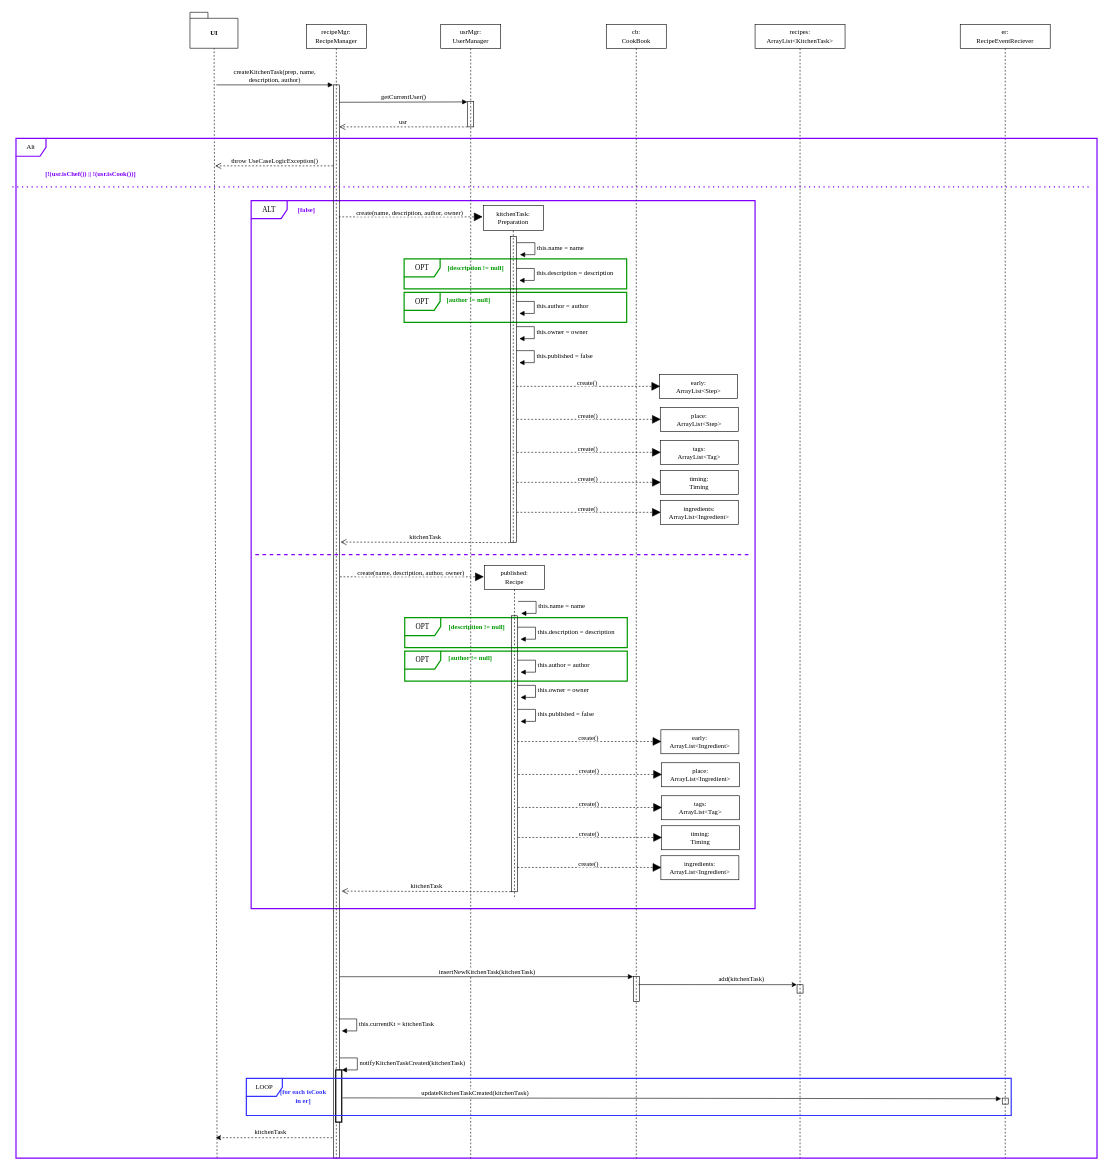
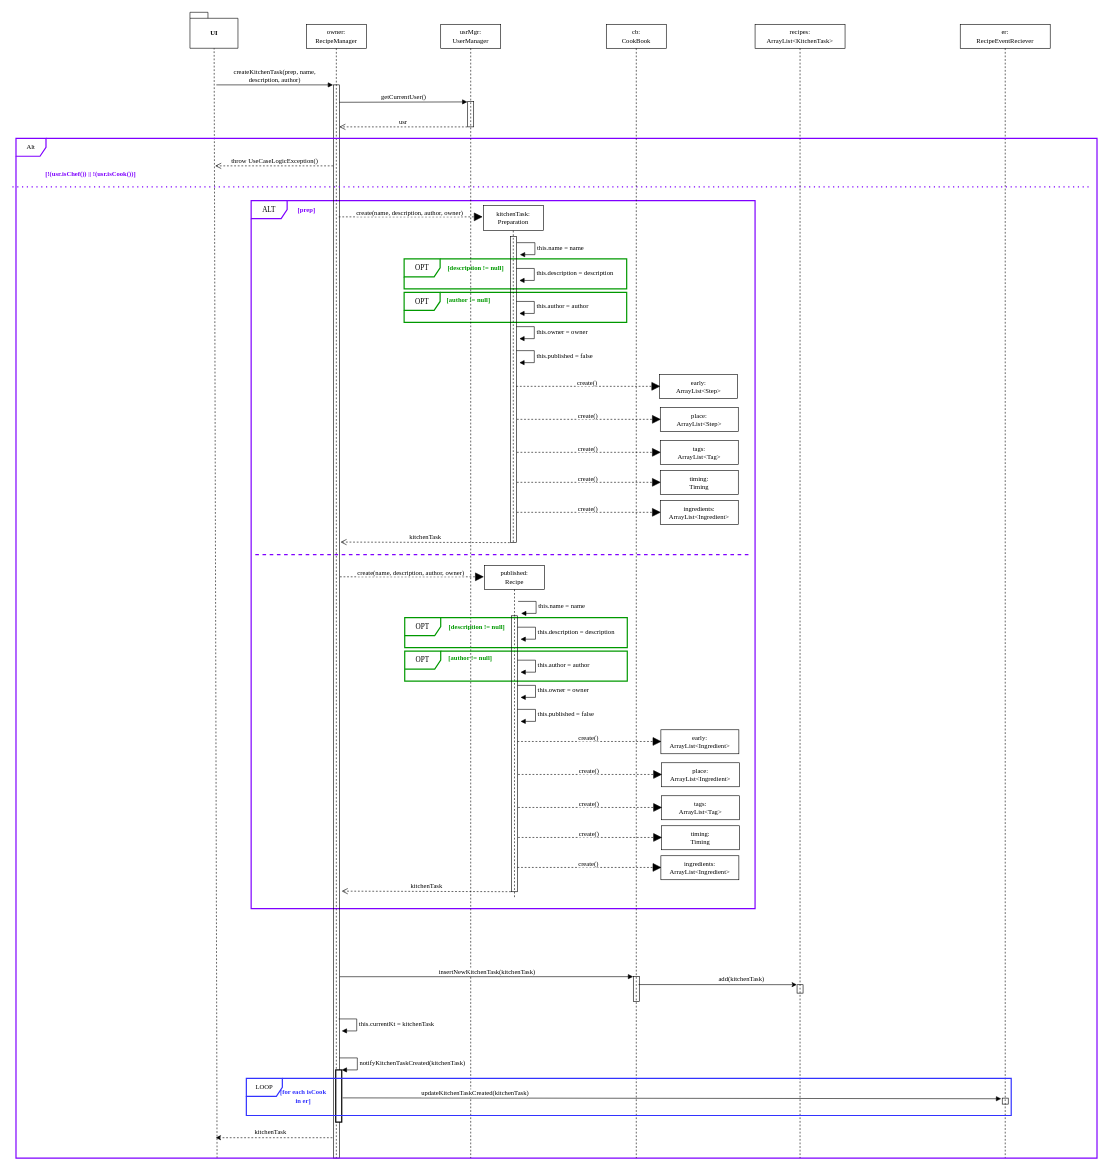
(336, 36) -> (336, 36)
(307, 210) -> (307, 210)
